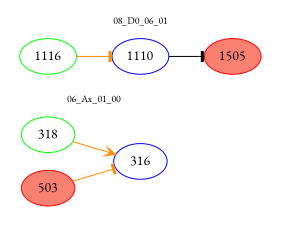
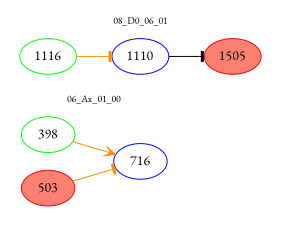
(48, 135) -> (48, 135)
(140, 161) -> (140, 161)
